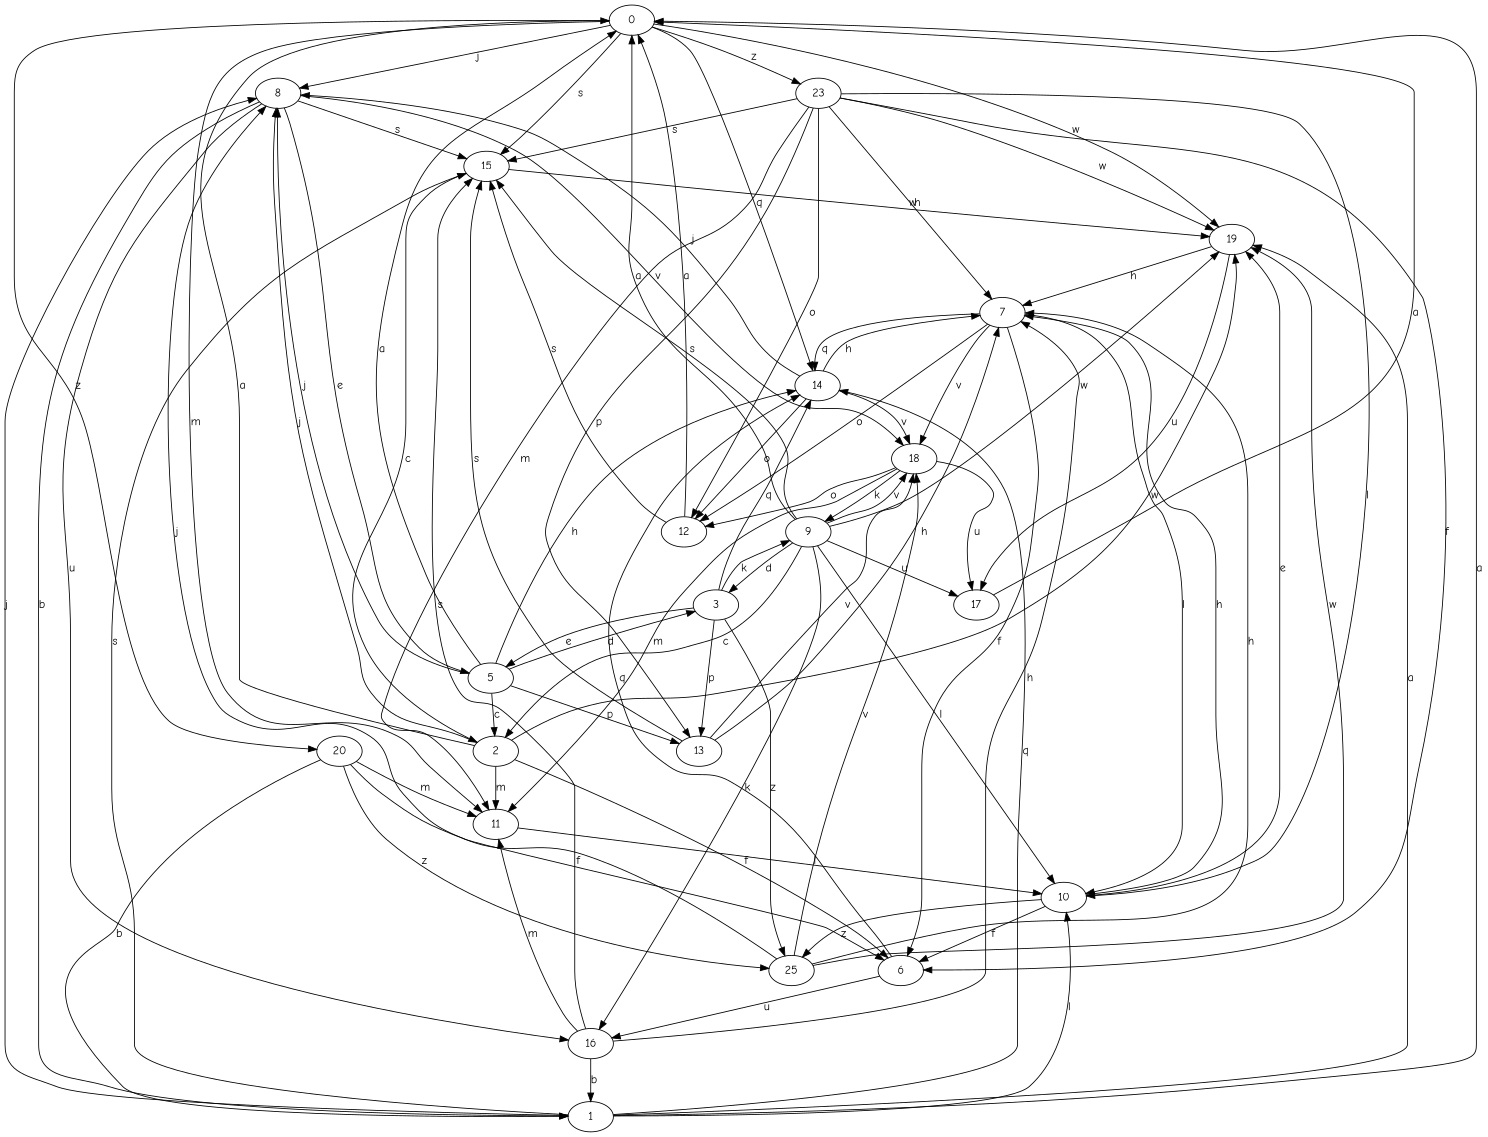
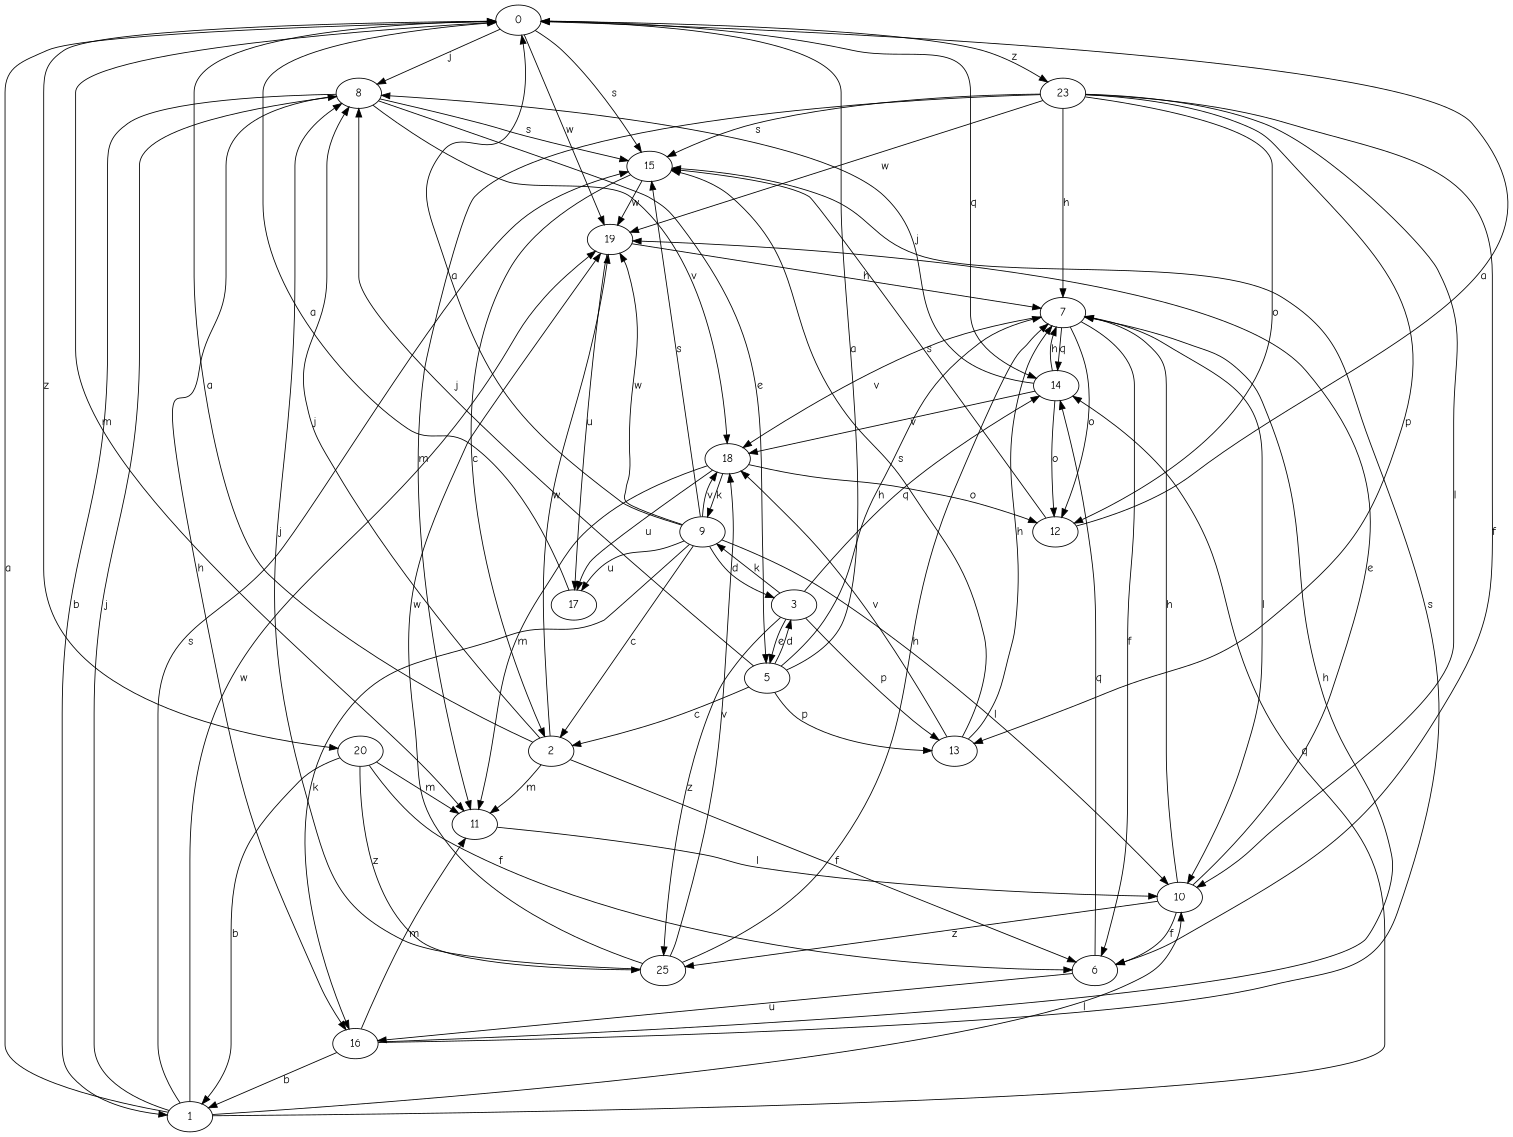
(601, 483) -> (886, 474)
(72, 568) -> (201, 568)
(1411, 678) -> (244, 678)
